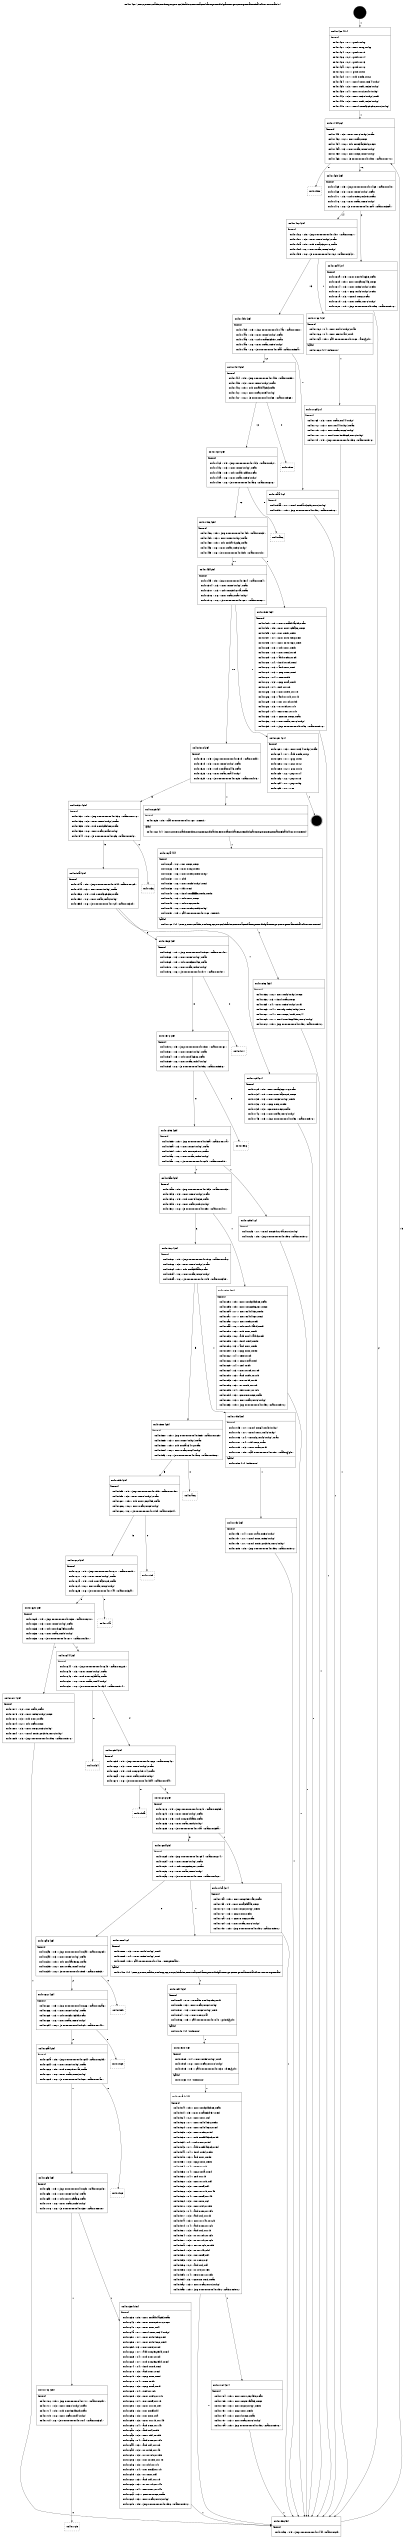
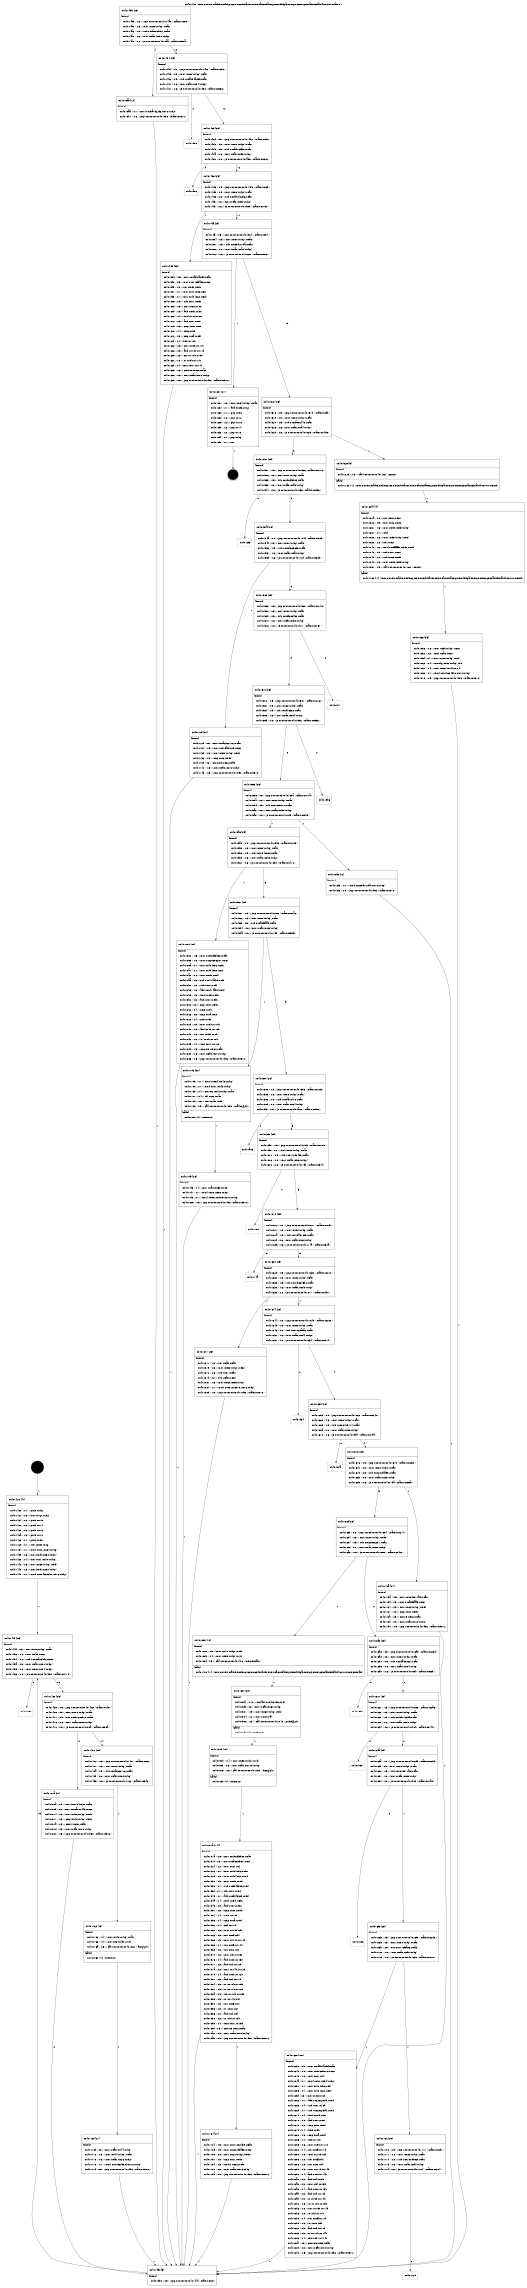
(295, 286) -> none
